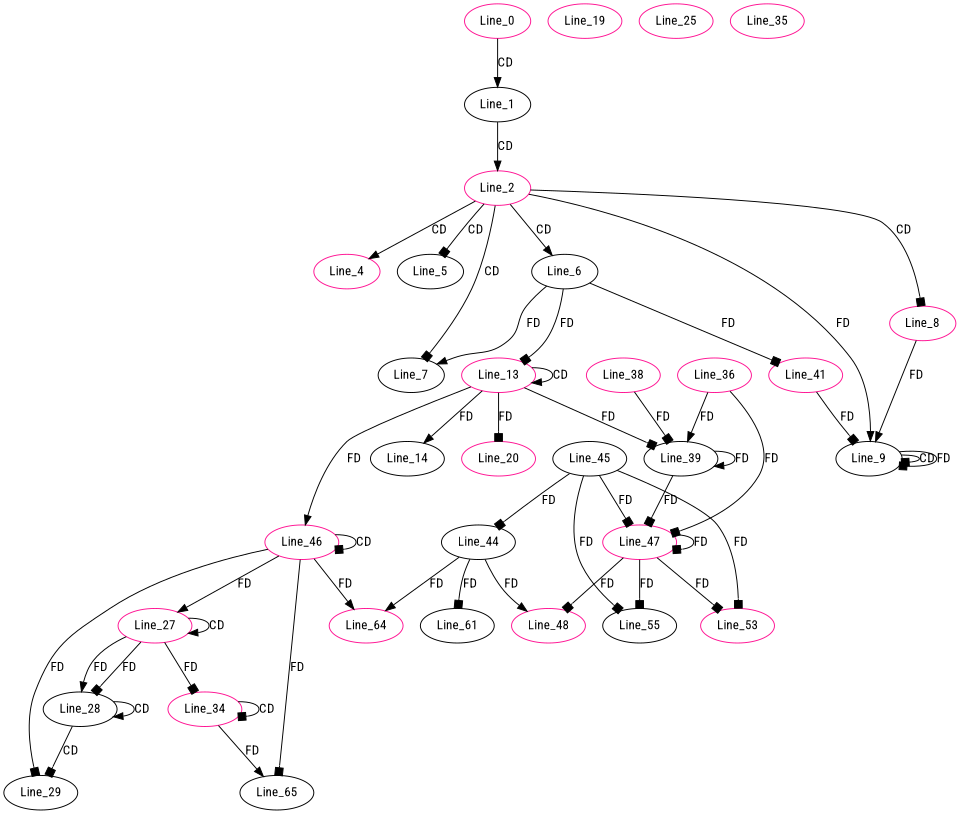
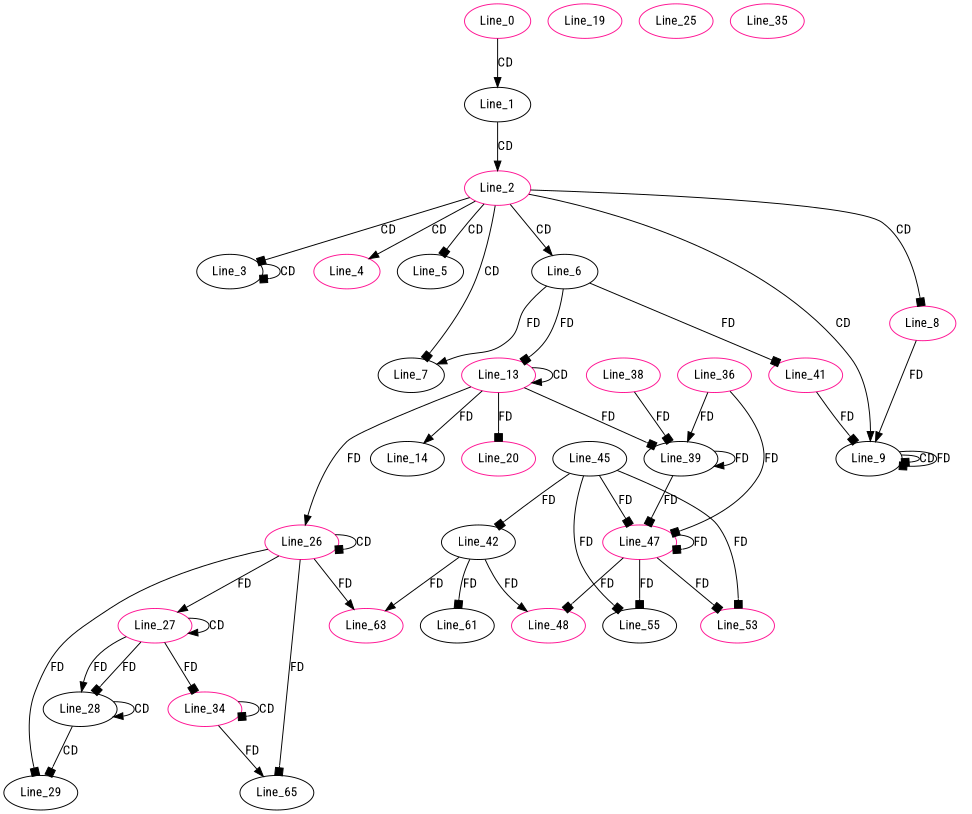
none -> (230, 272)
(844, 323) -> (844, 323)
(302, 542) -> (302, 542)
(478, 542) -> (478, 542)
(366, 626) -> (366, 626)
